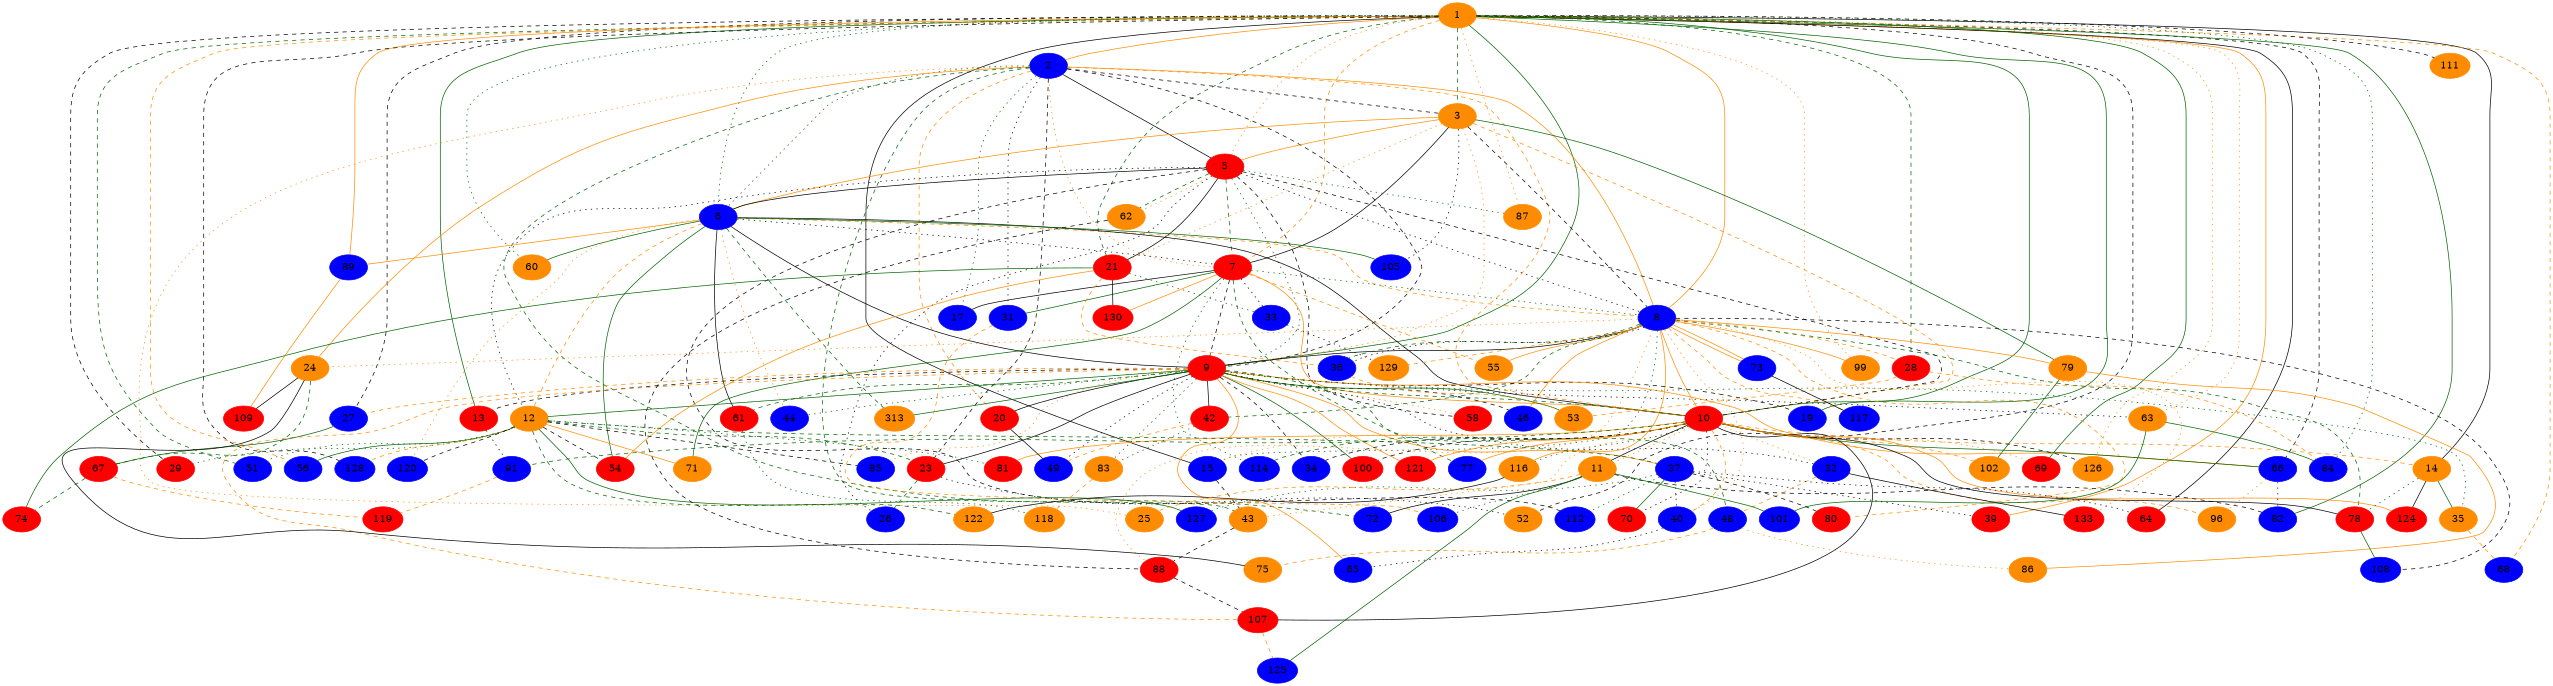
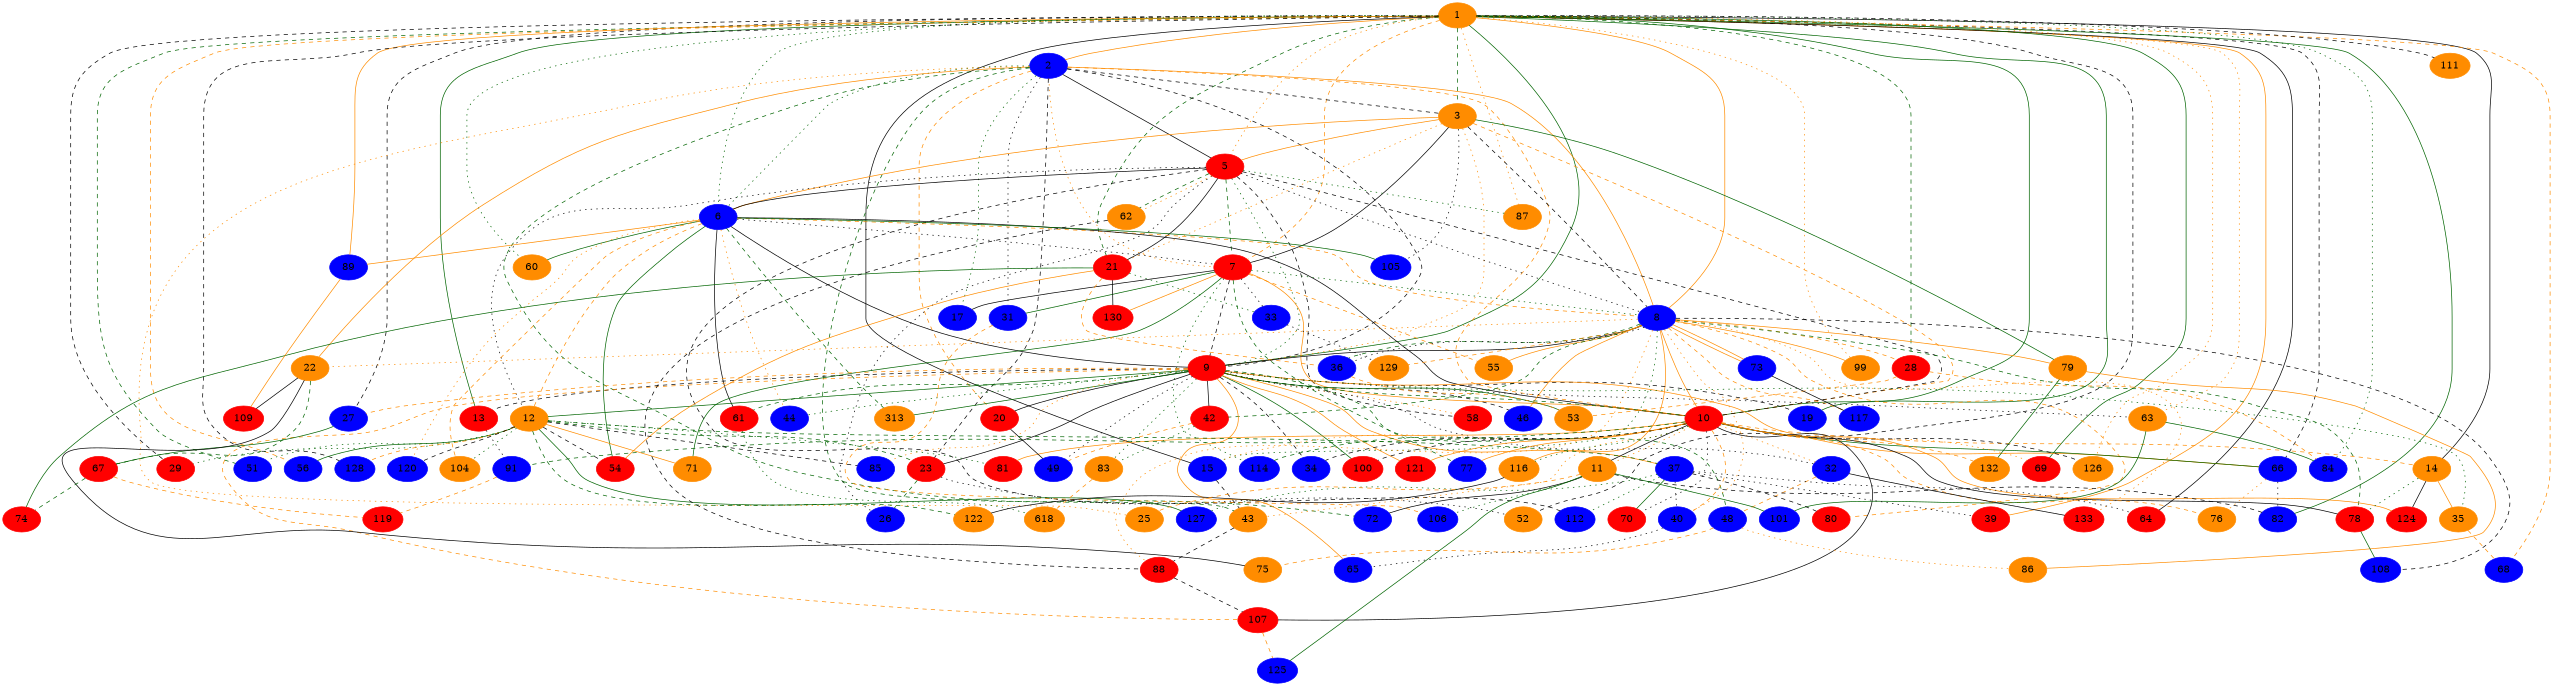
(310, 368) -> (310, 368)
none -> (460, 469)
(1989, 469) -> (1989, 469)
(2445, 494) -> (2445, 494)
(1044, 519) -> (1044, 519)
(2217, 519) -> (2217, 519)
